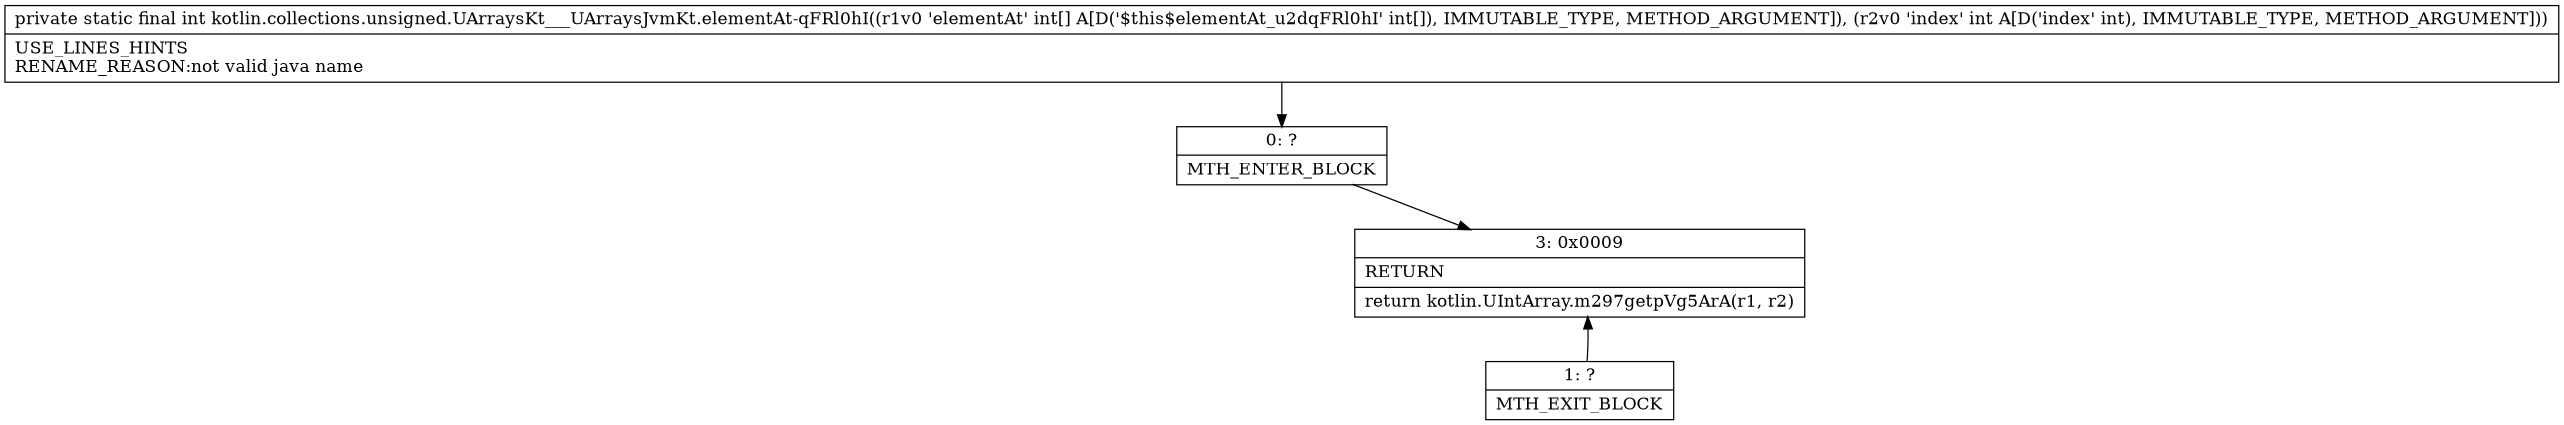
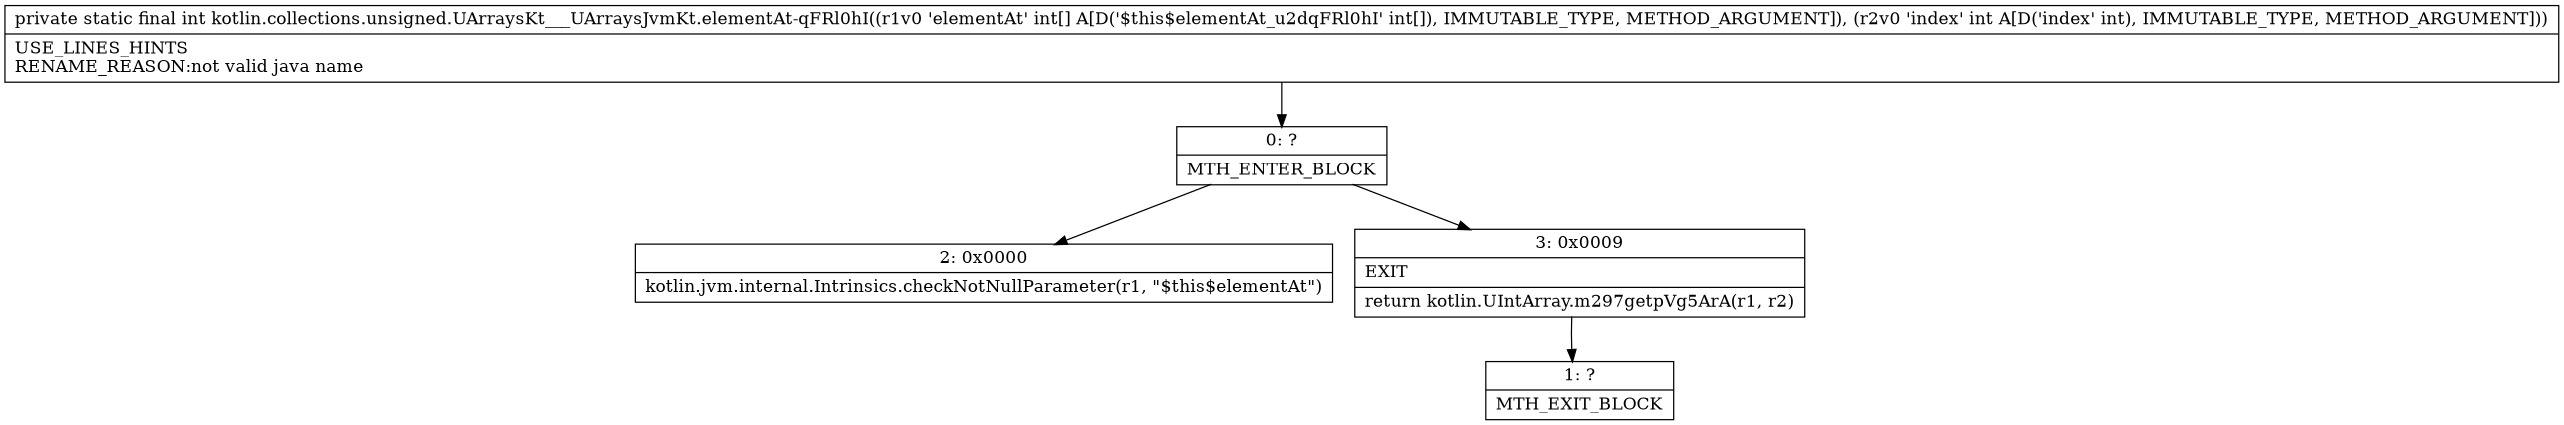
(1405, 272) -> (1386, 272)
none -> (984, 273)
(1588, 346) -> (1571, 333)
